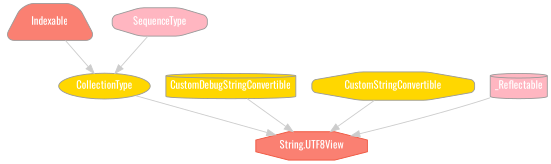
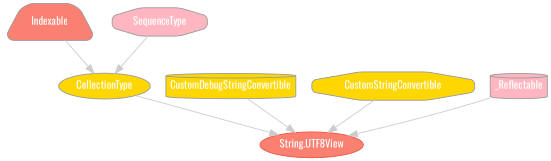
(312, 146) -> (312, 145)
